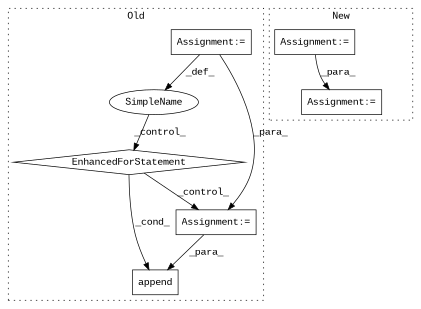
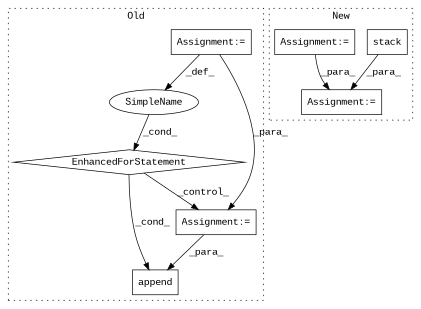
none -> (387, 42)
(160, 132) -> (160, 132)
